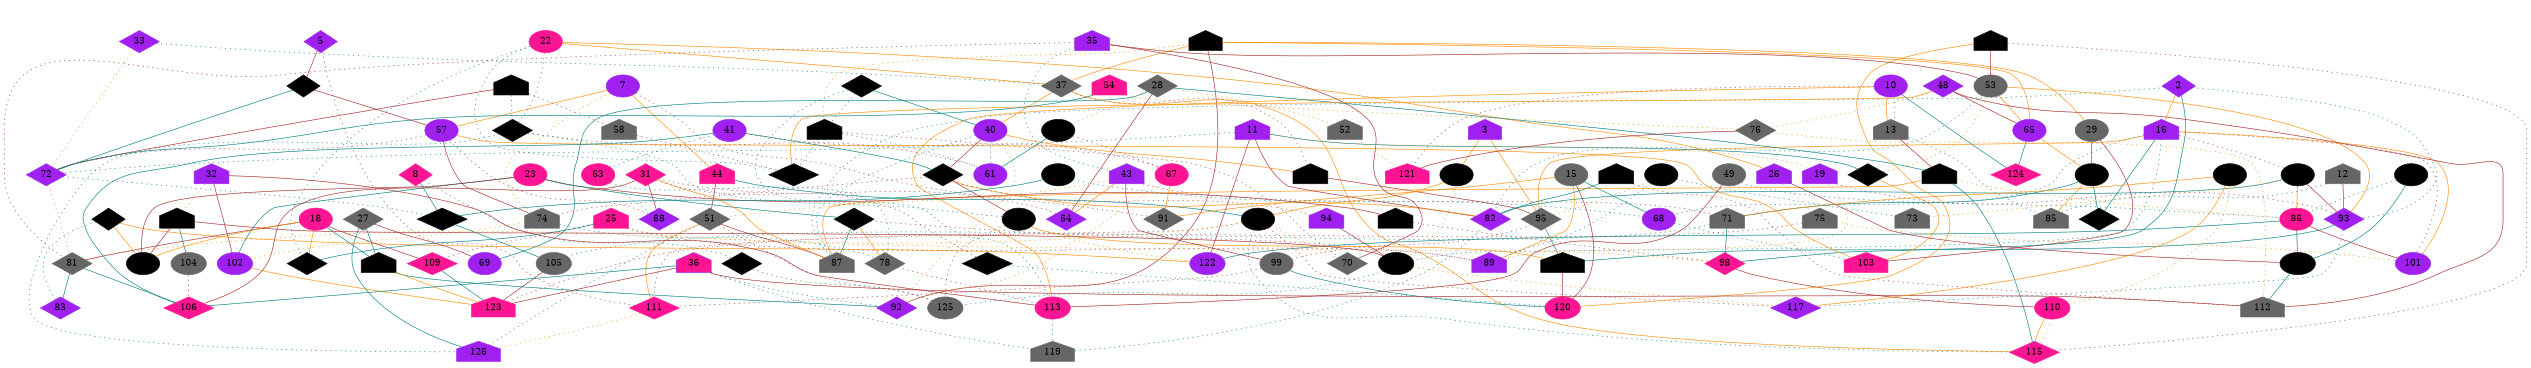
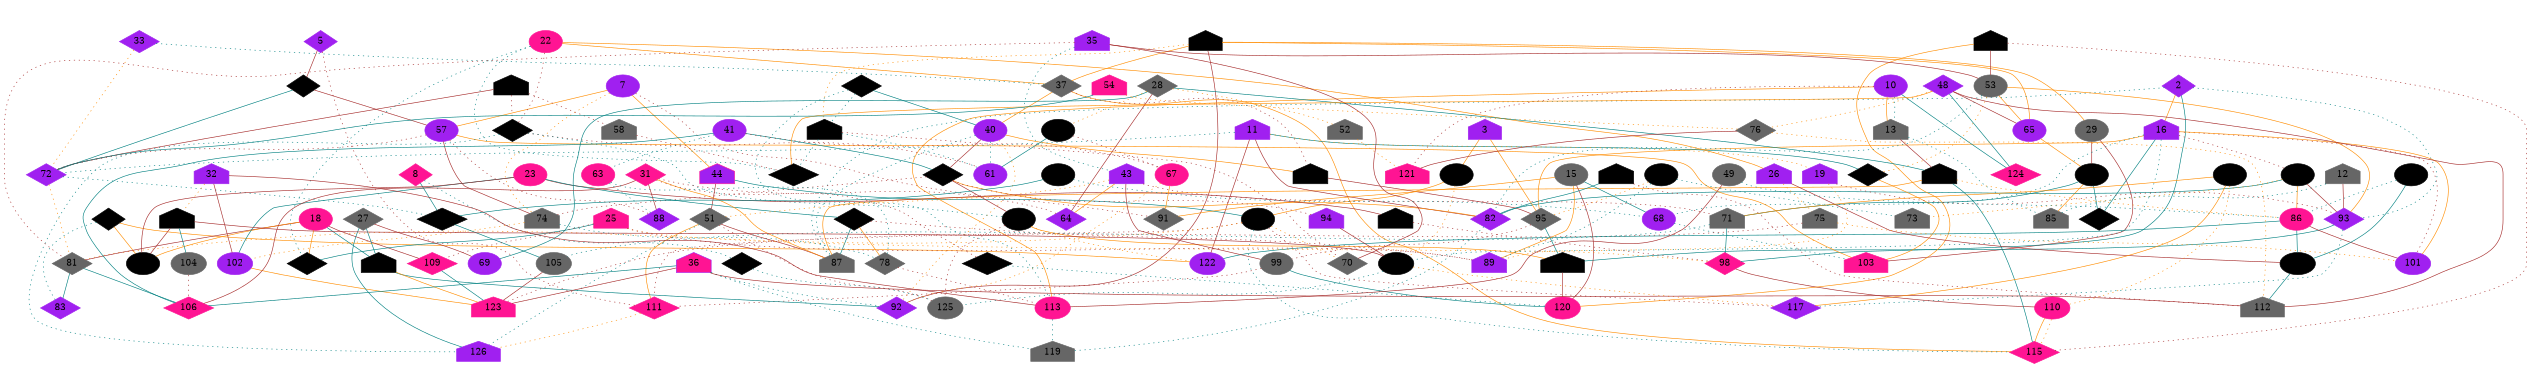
(2023, 153) -> (1979, 130)
(717, 175) -> (717, 175)
